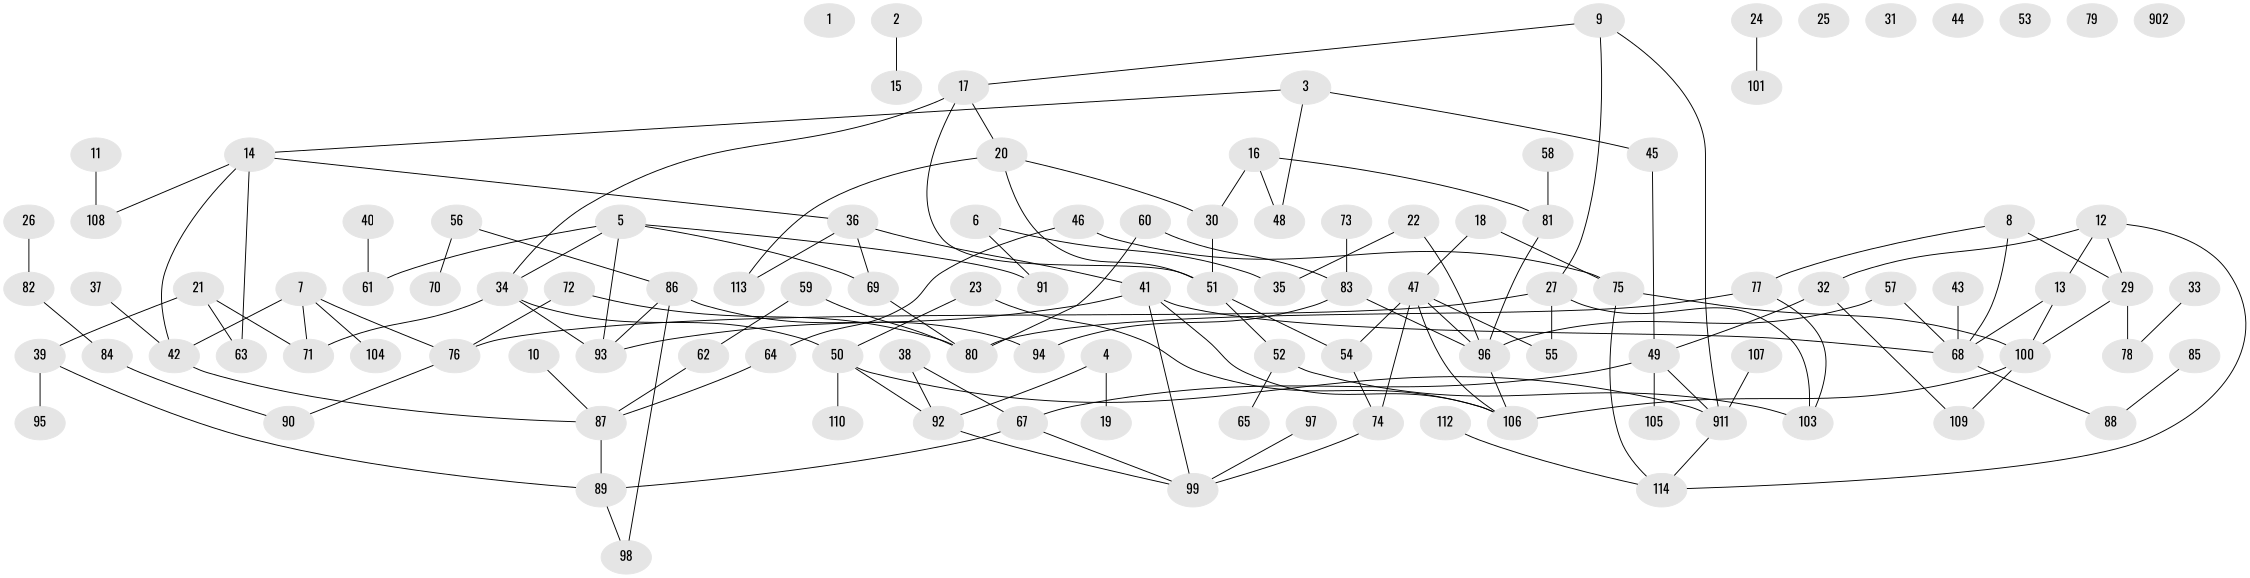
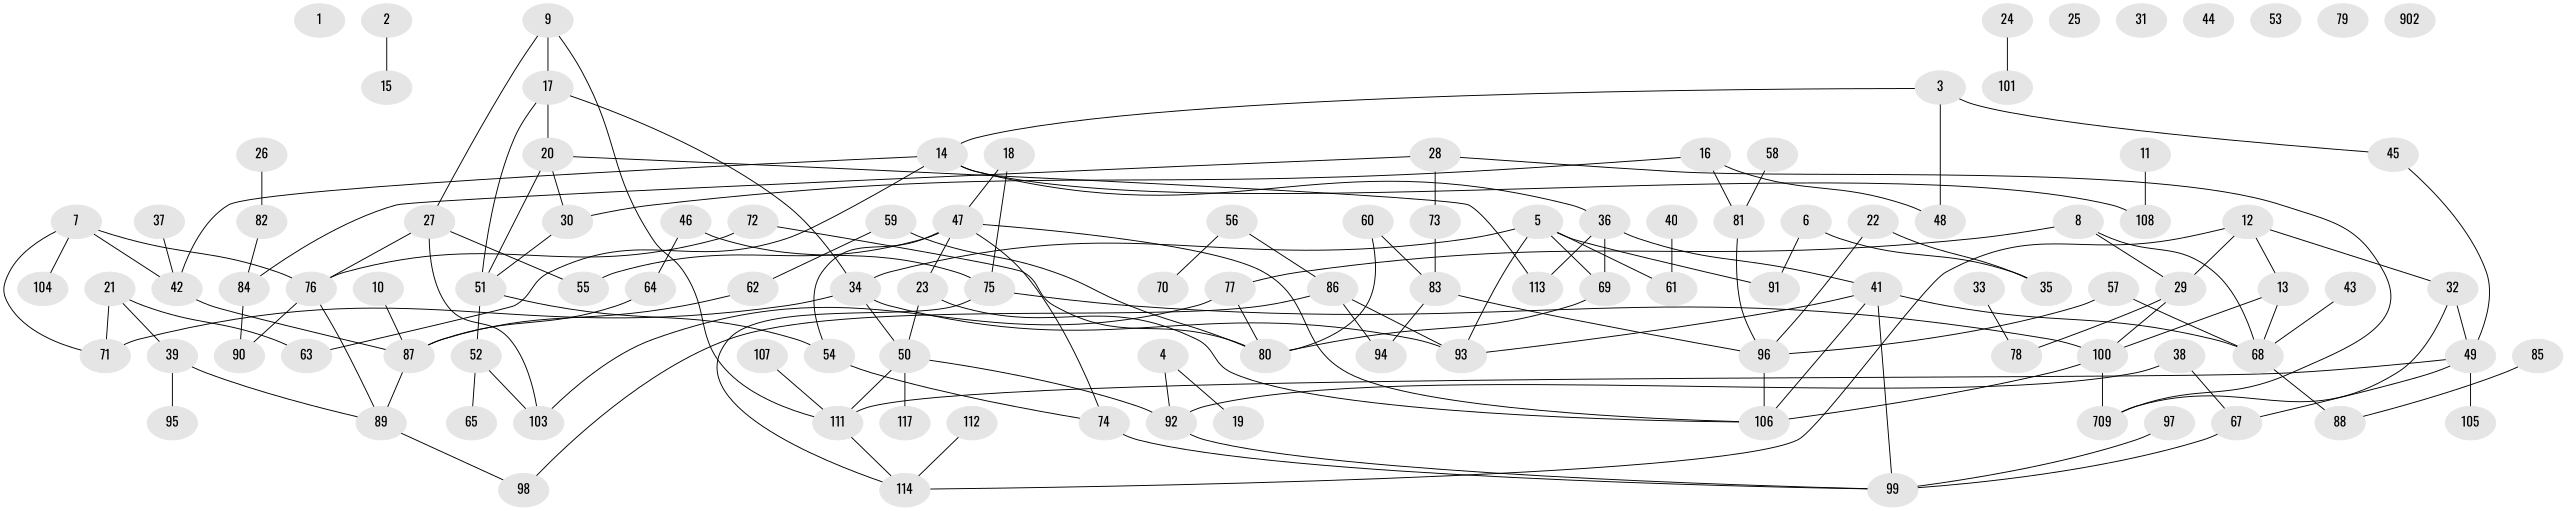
none -> (1435, 155)
(1449, 322) -> (940, 255)
(838, 423) -> (905, 423)
(1721, 423) -> (838, 423)
(1959, 423) -> (2102, 423)
(815, 467) -> (348, 355)
